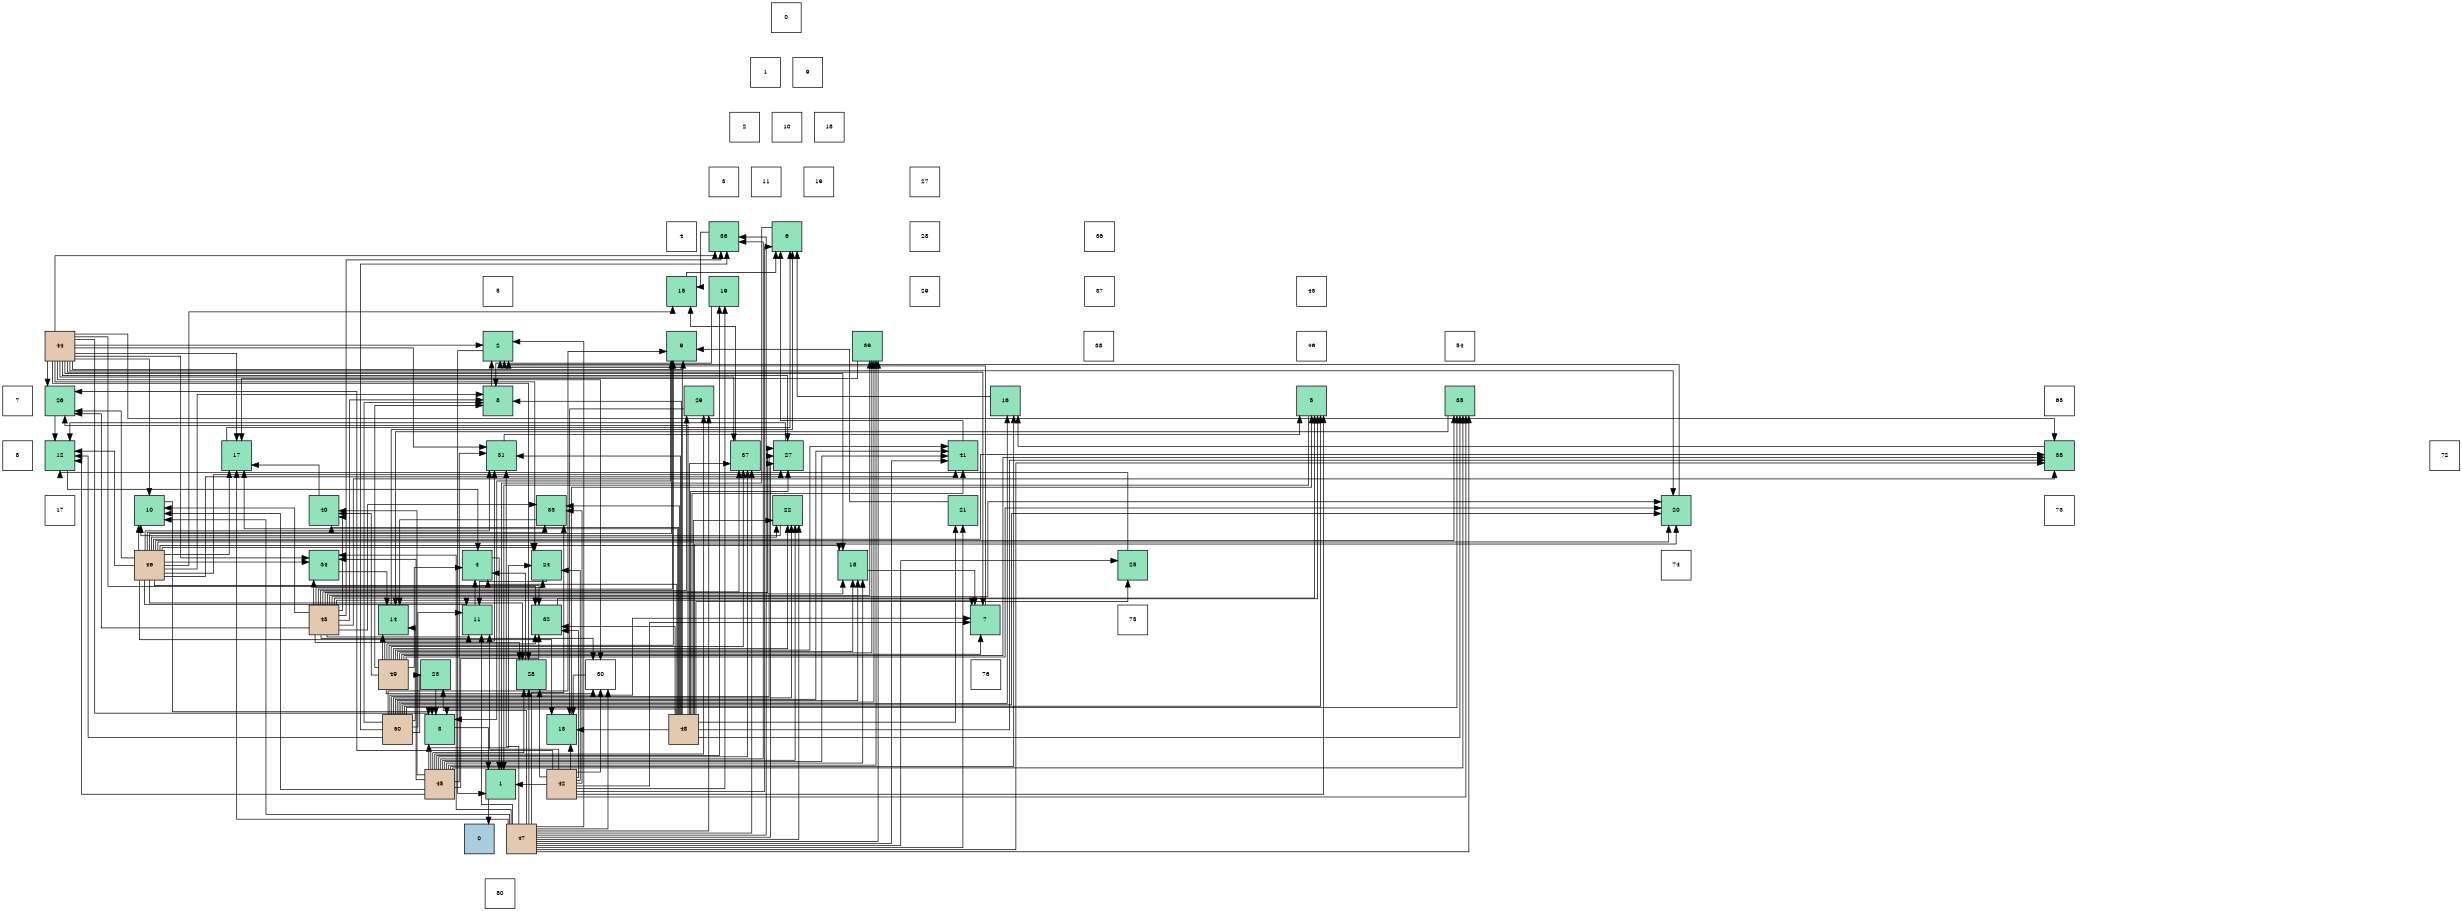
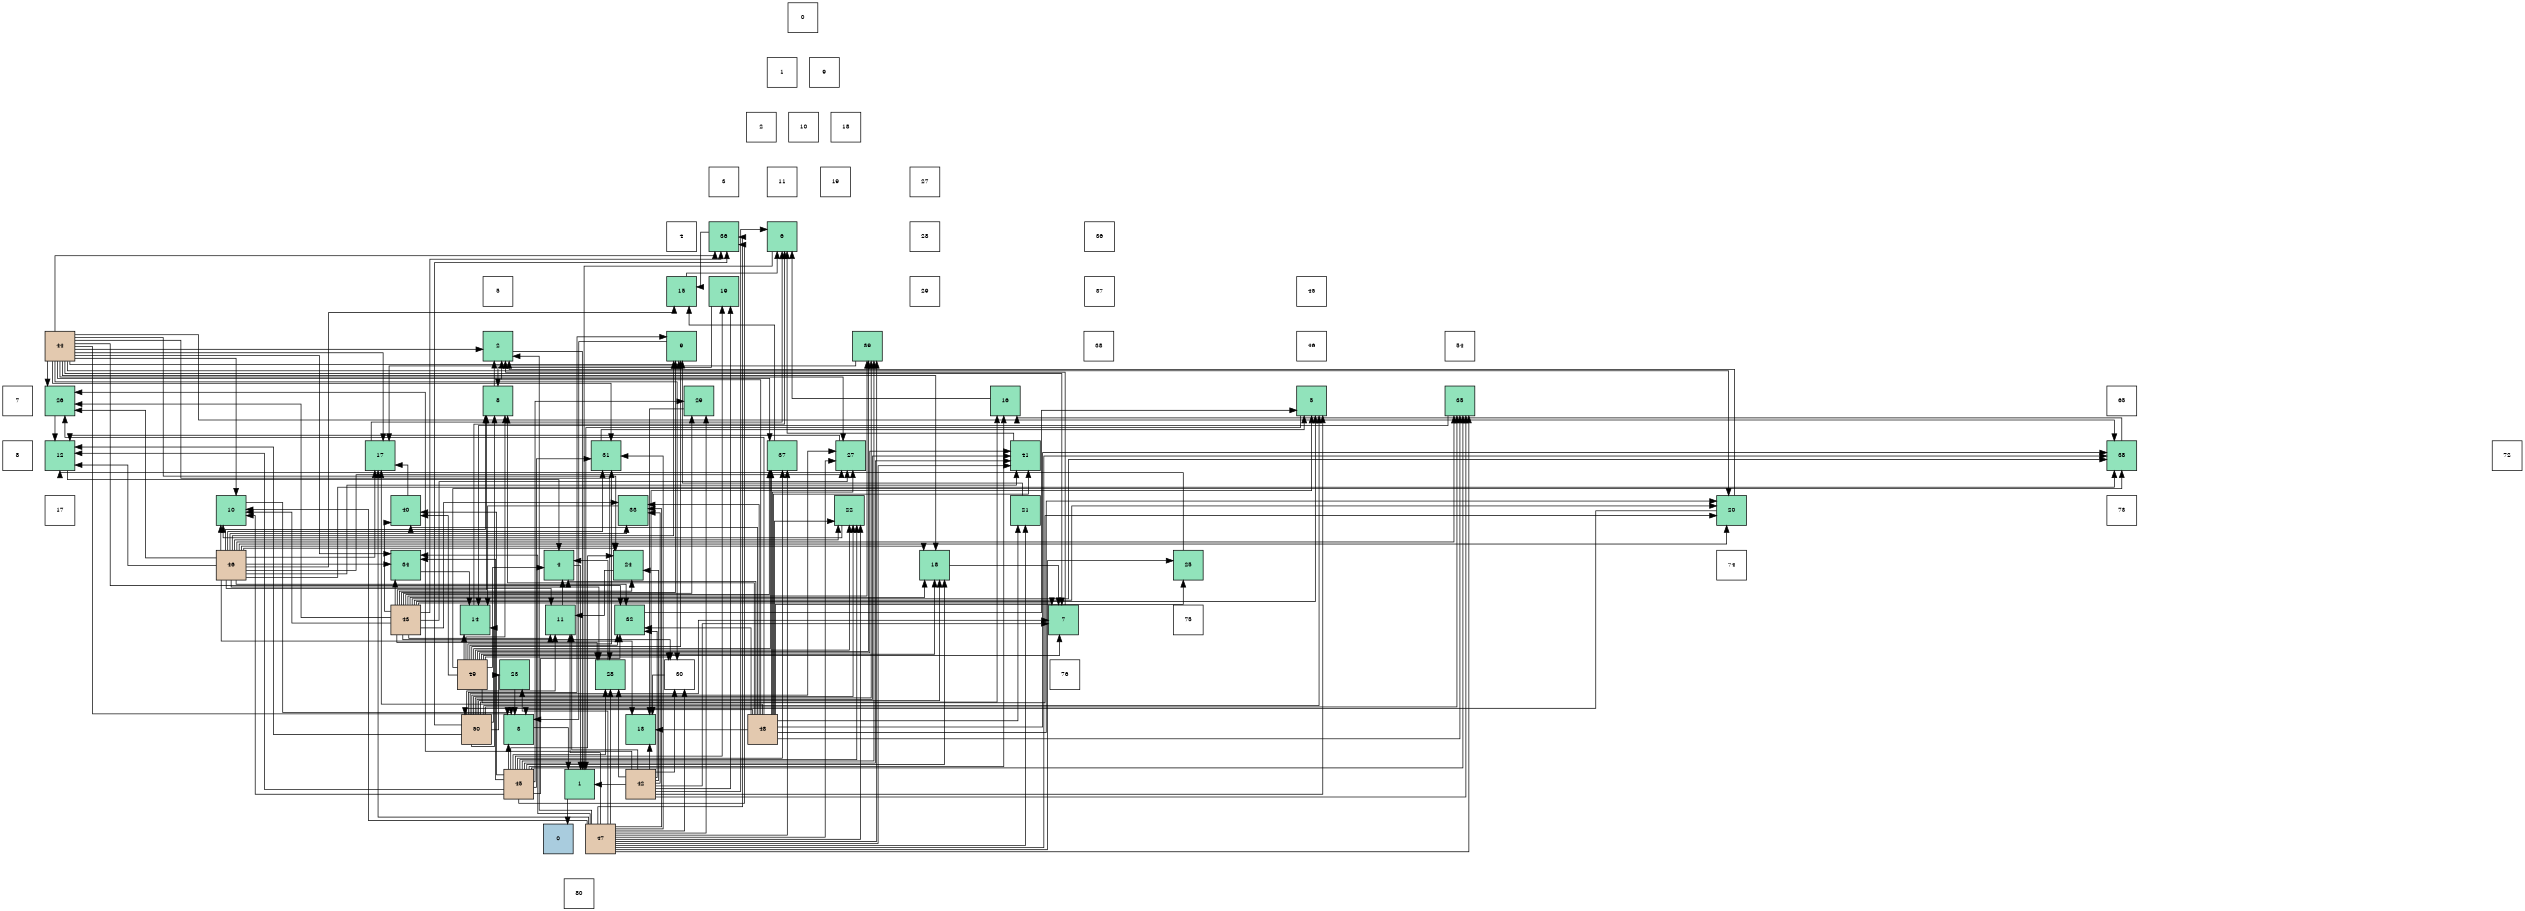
(658, 456) -> none
(1037, 514) -> (1479, 708)
